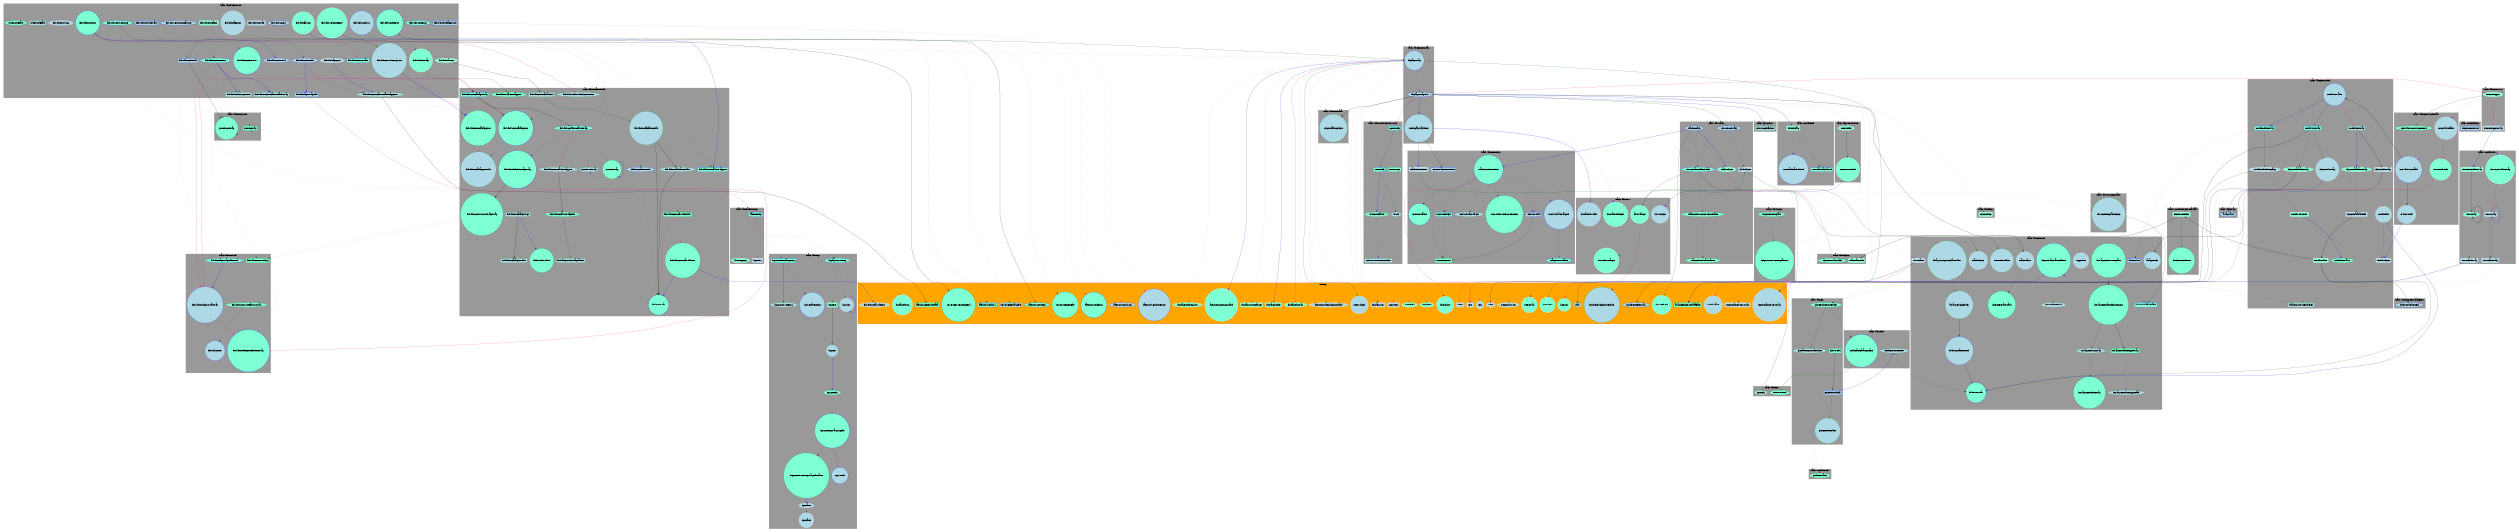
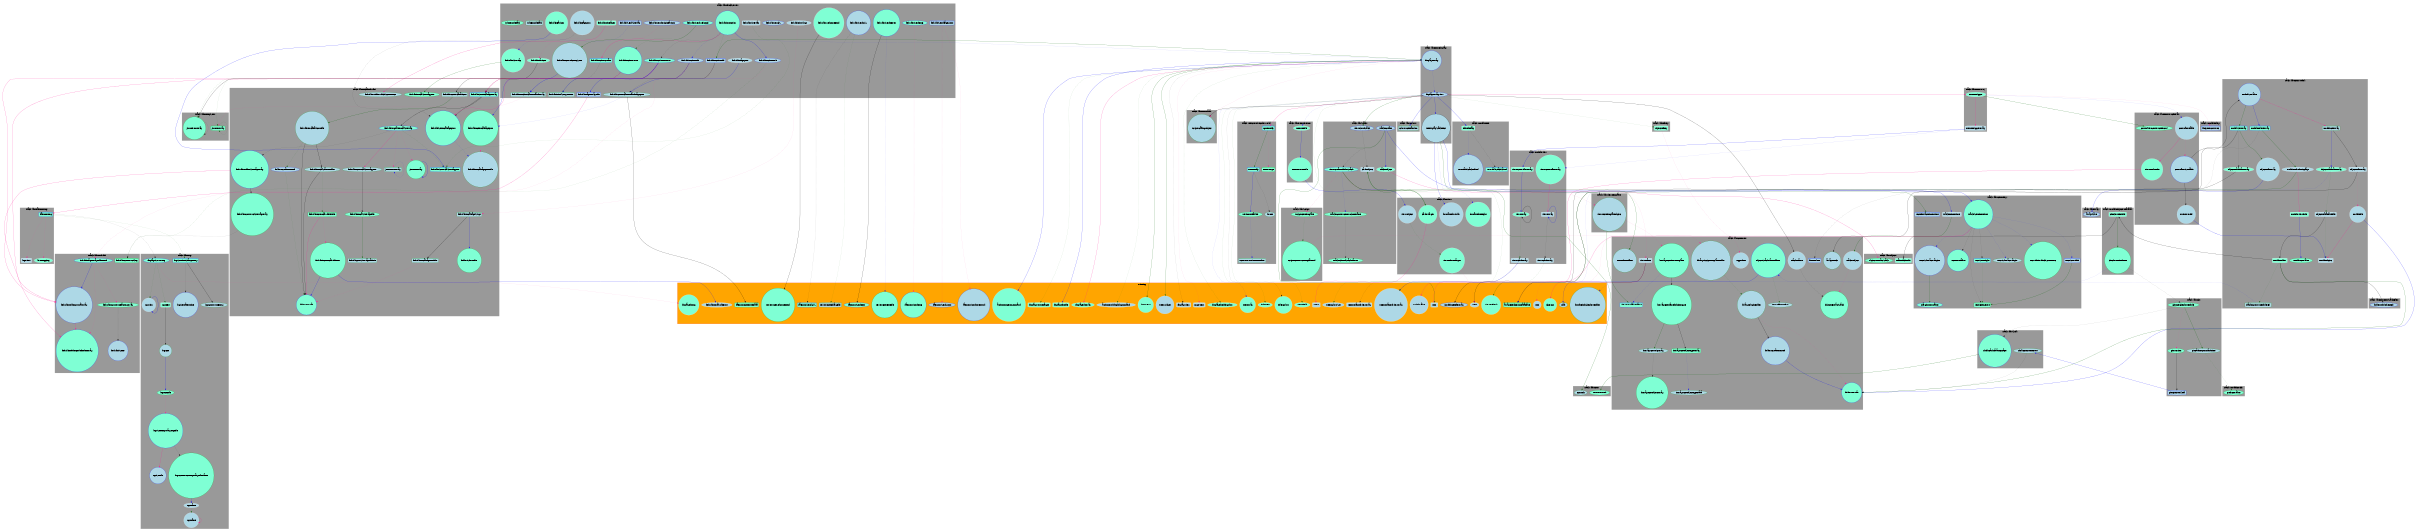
(1835, 351) -> (2176, 351)
(1828, 431) -> none
